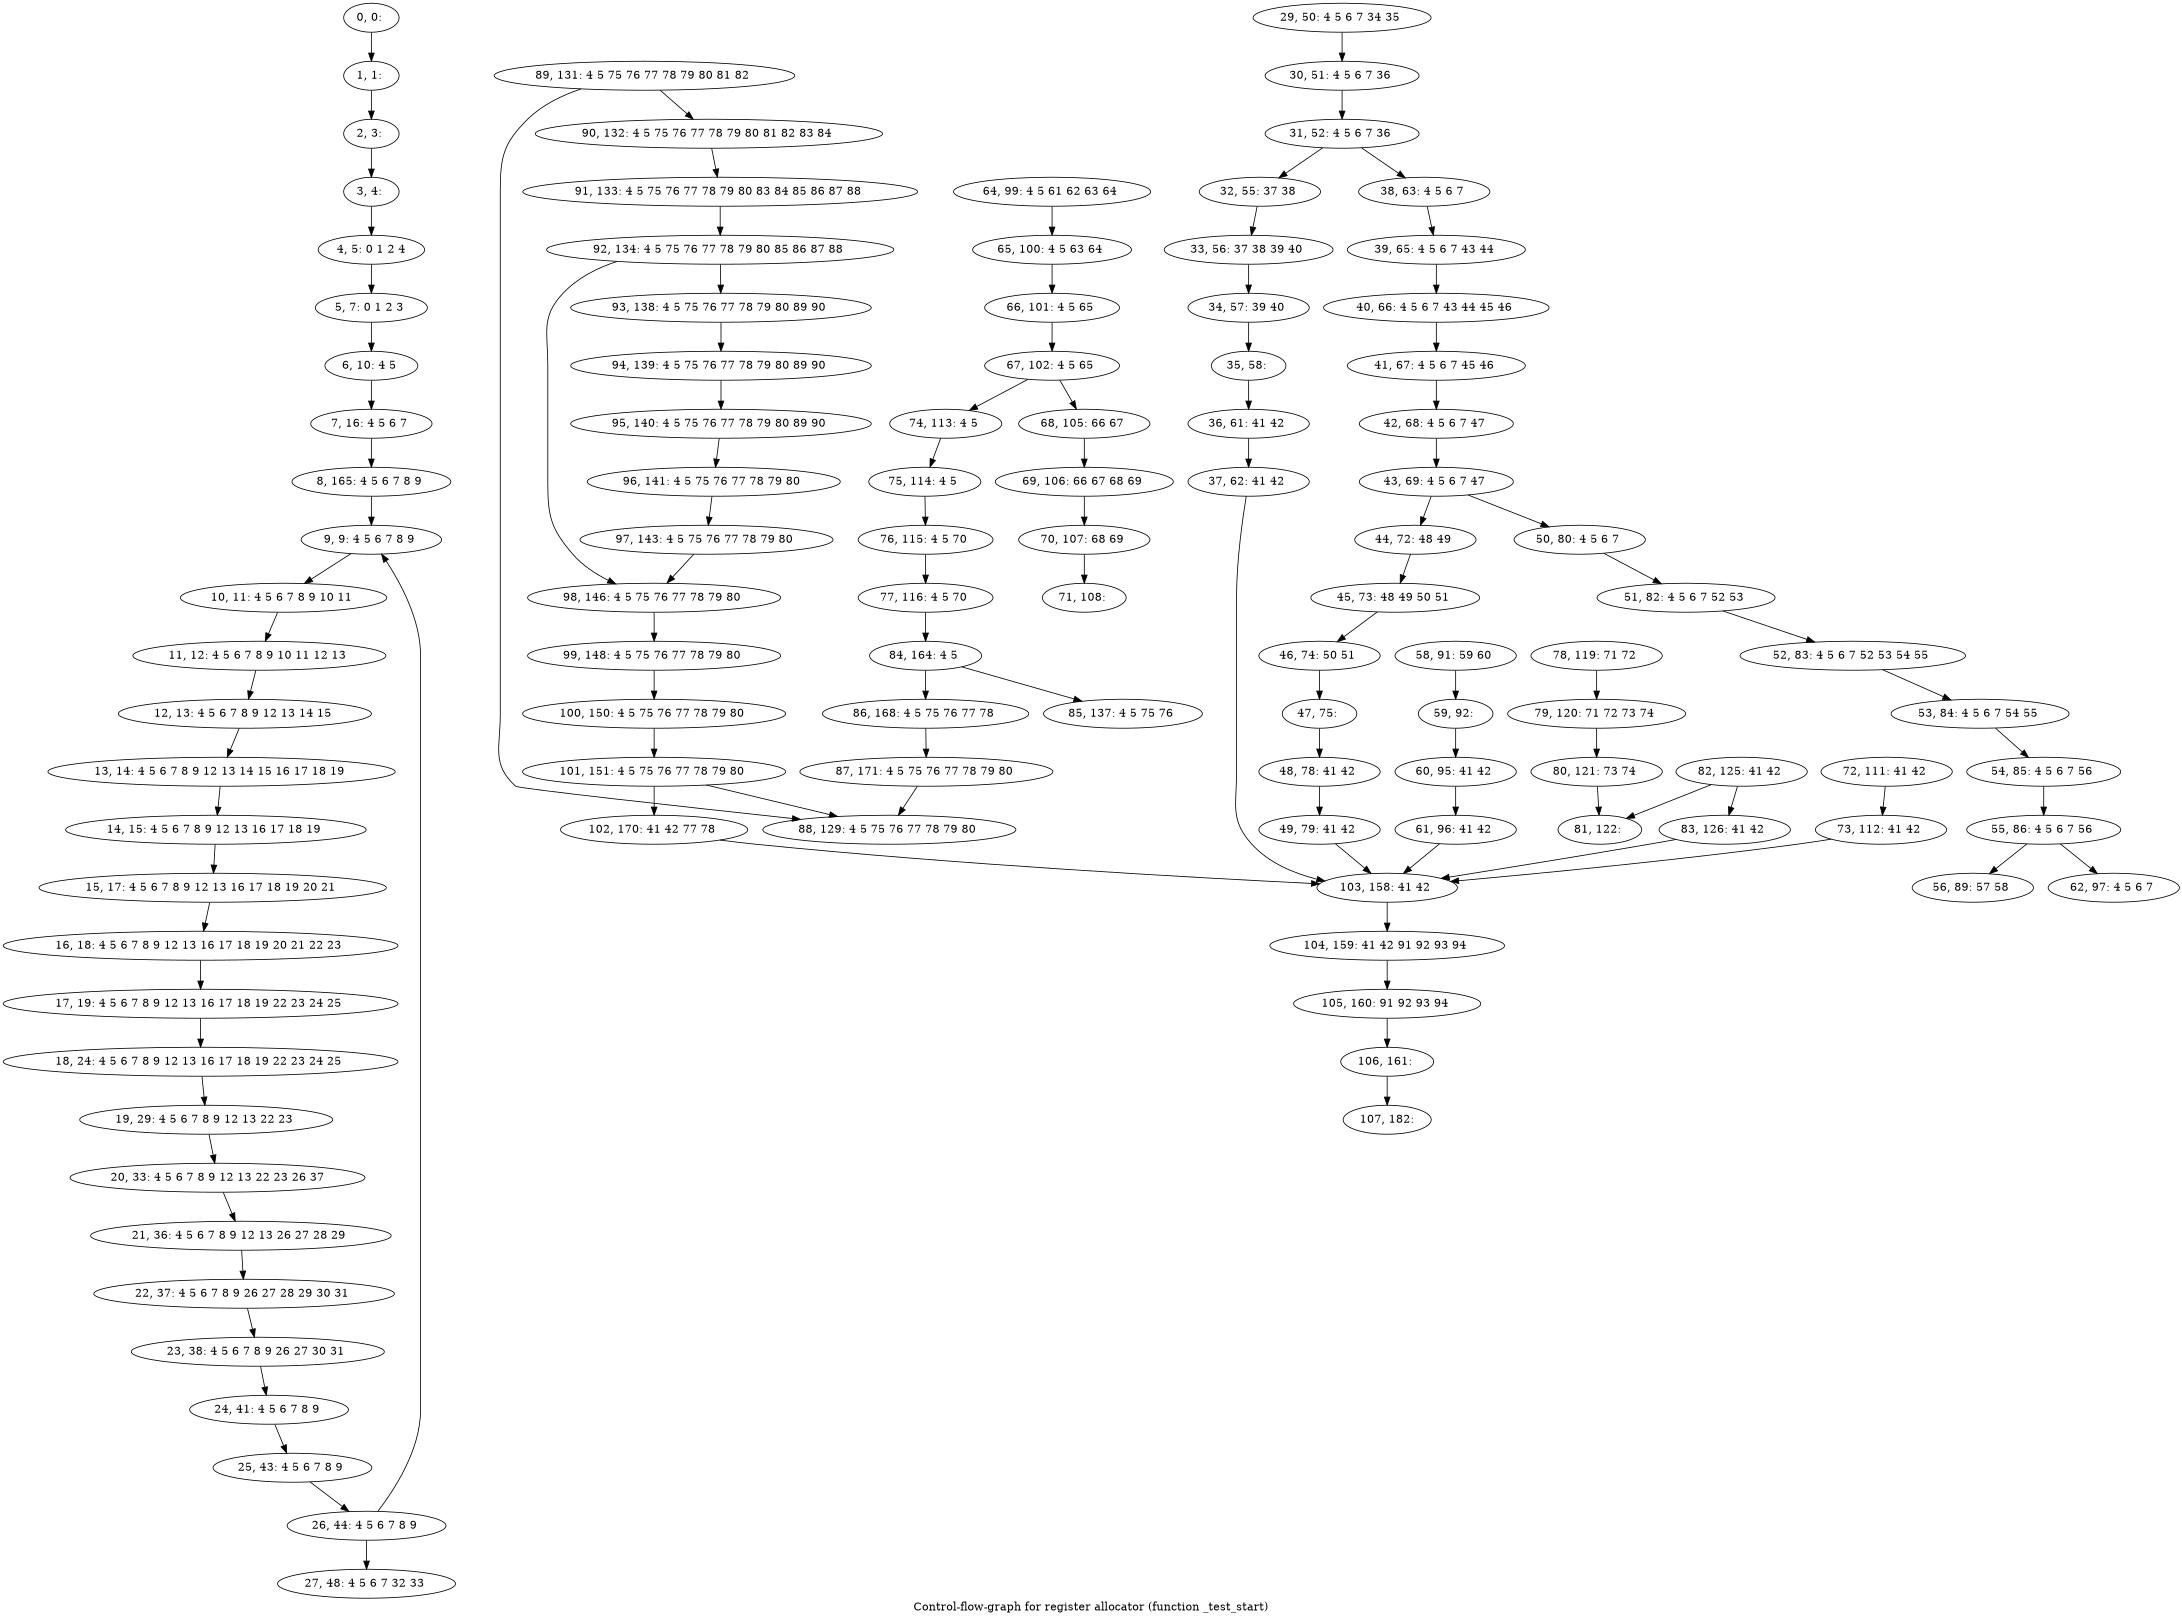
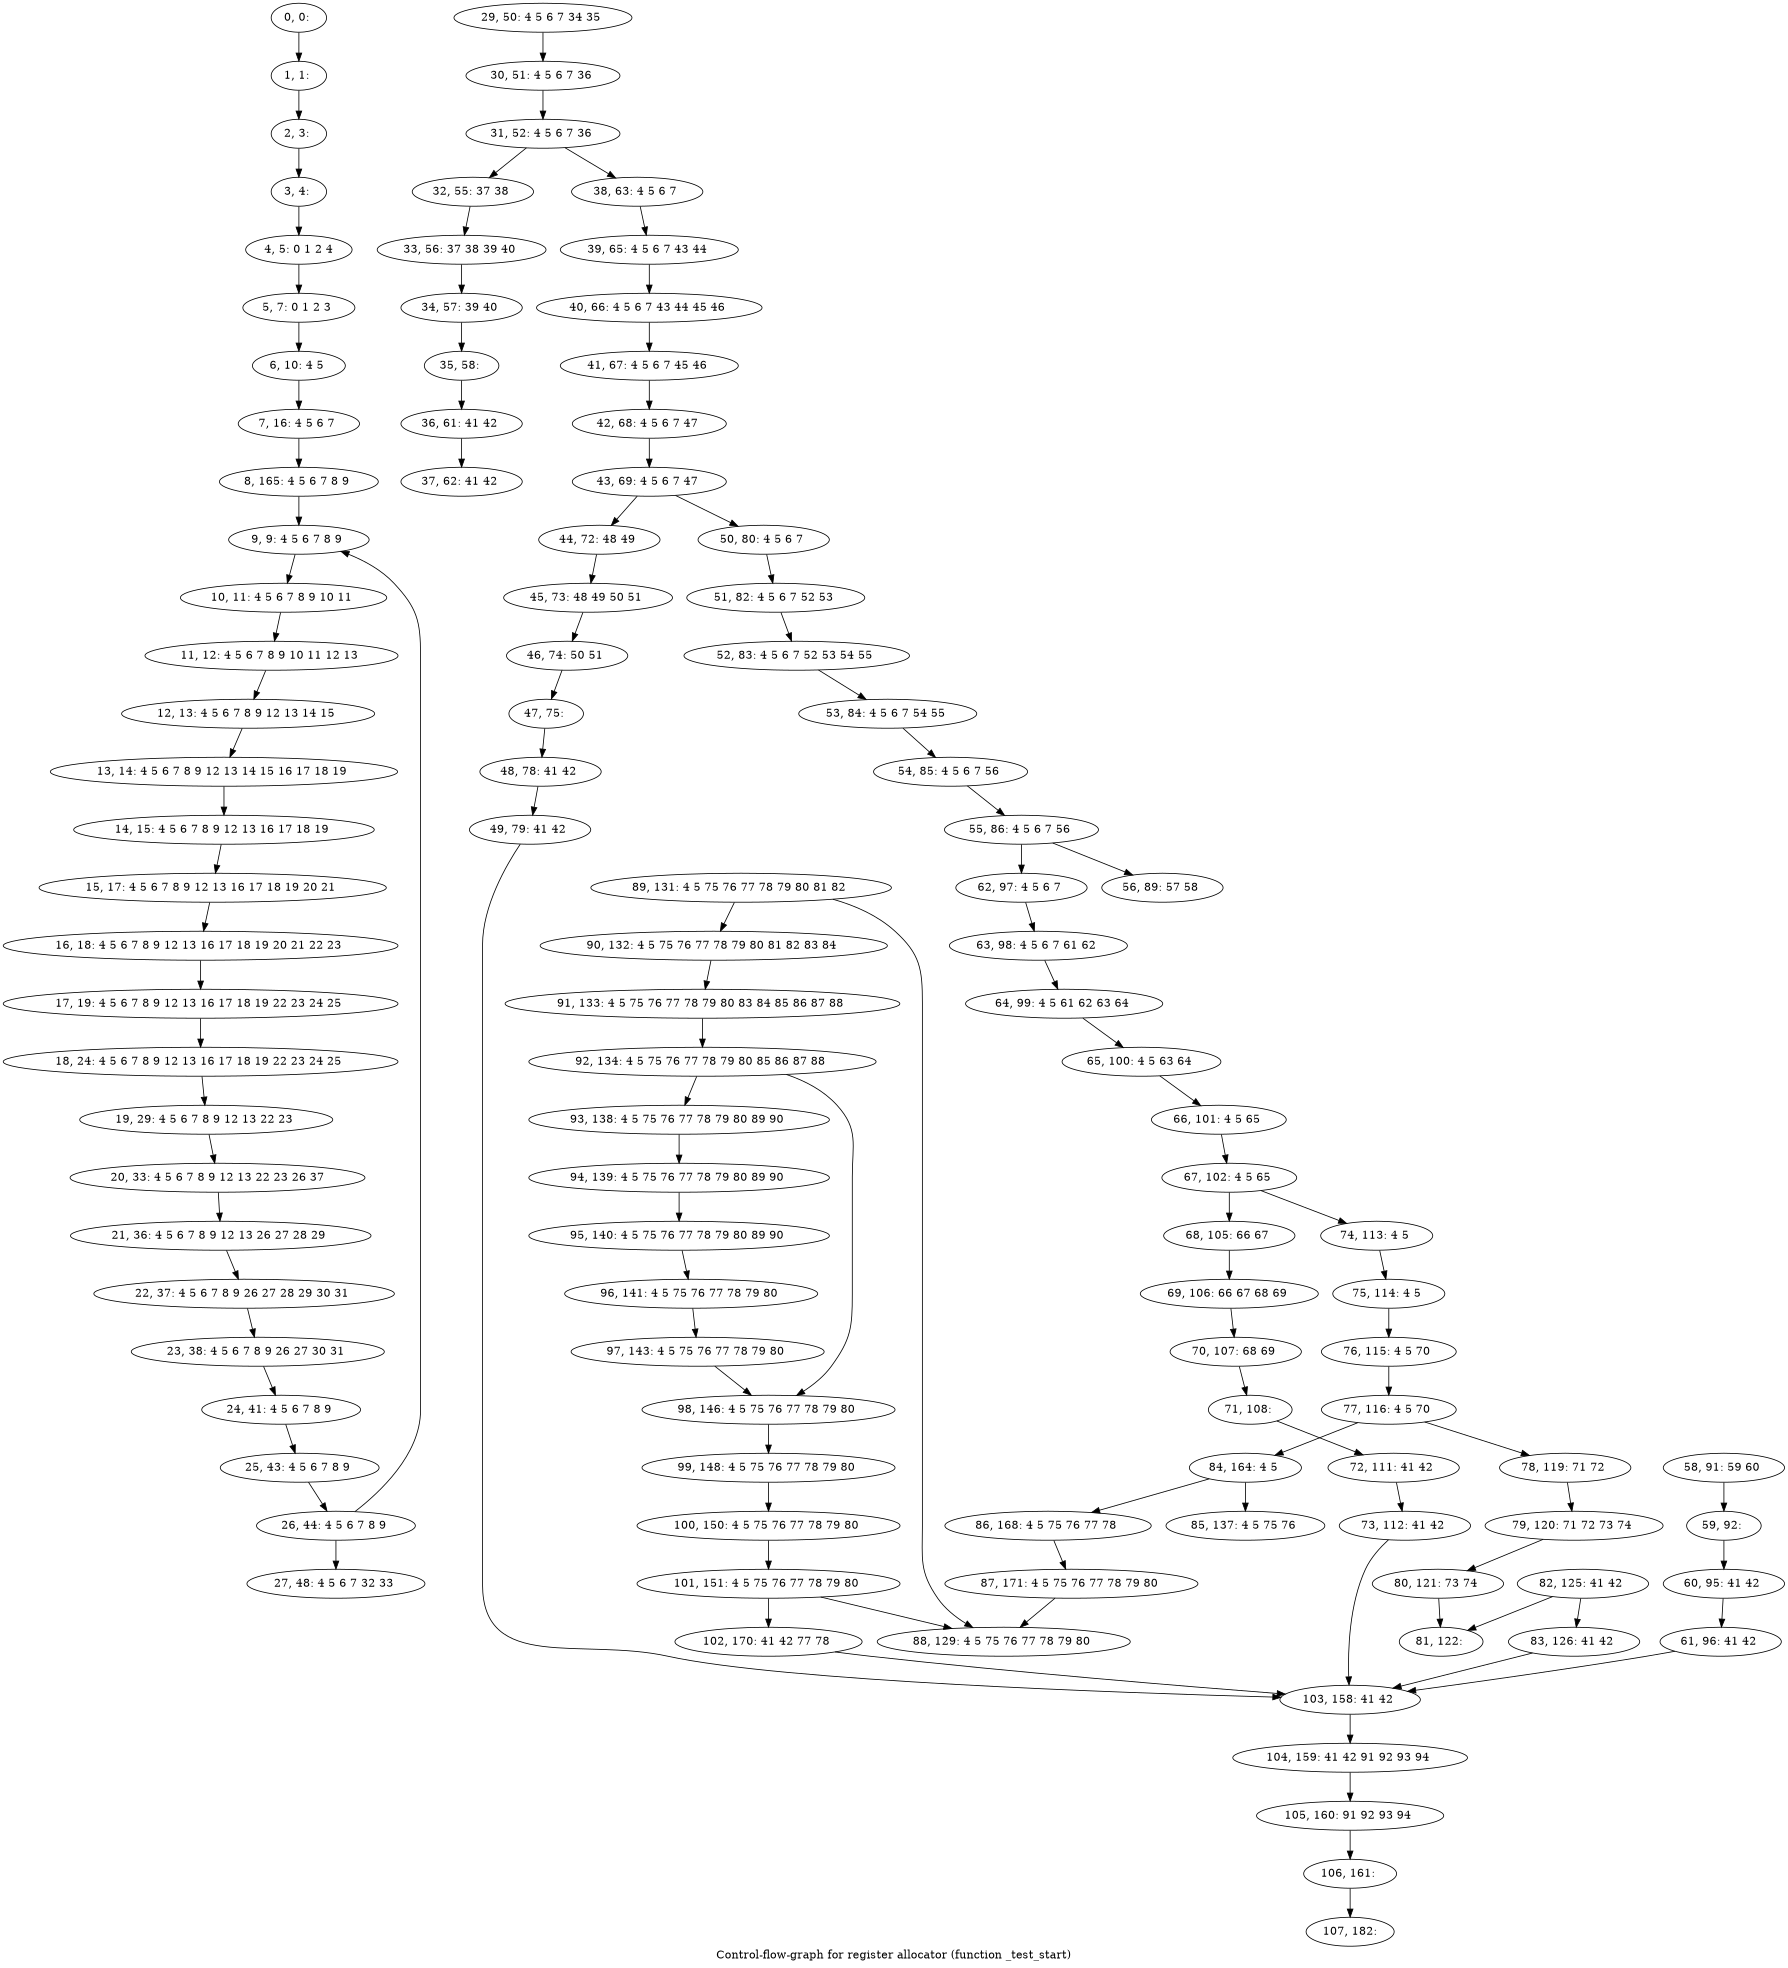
(1237, 710) -> none
none -> (1038, 946)
none -> (1312, 1435)
none -> (1473, 1437)
